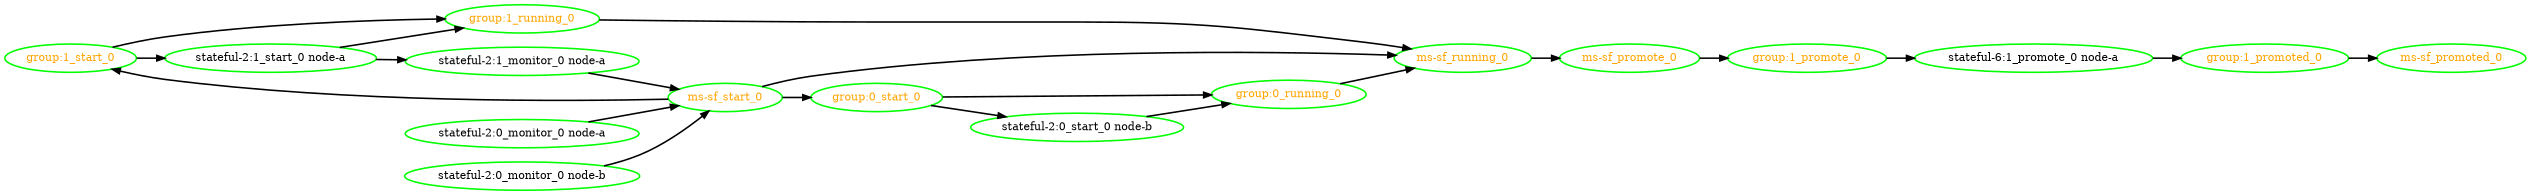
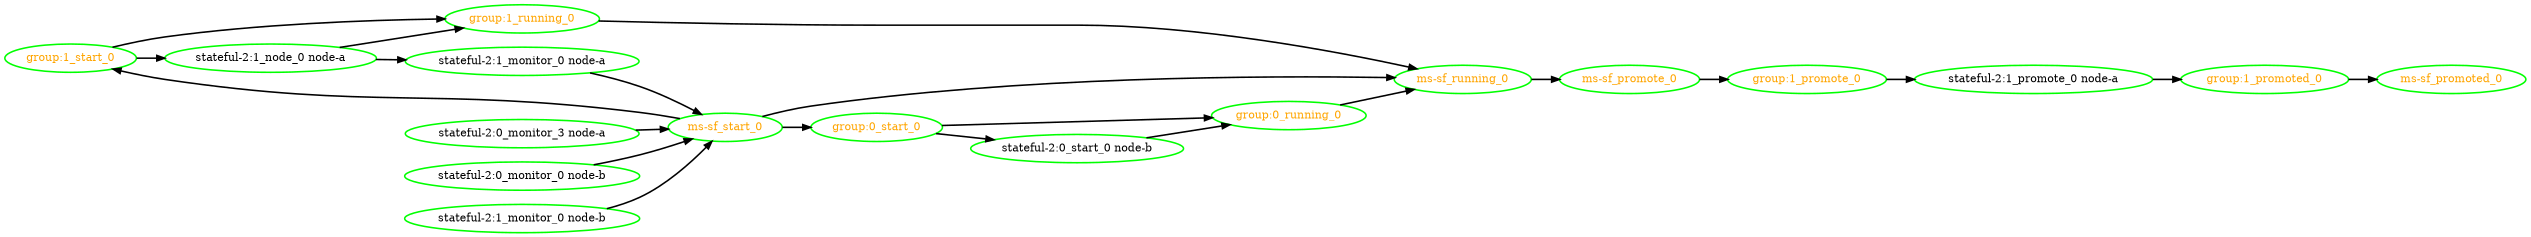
(271, 58) -> (271, 58)
(2034, 58) -> (2034, 79)
(522, 134) -> (522, 134)
none -> (522, 219)
